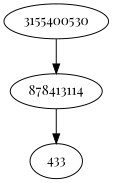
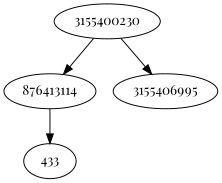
(56, 21) -> (107, 21)
(56, 91) -> (50, 91)
none -> (165, 91)
